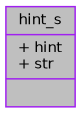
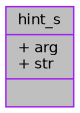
(41, 48) -> (38, 48)
